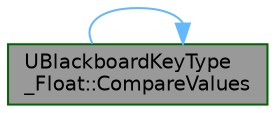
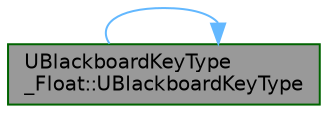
(138, 74) -> (164, 74)
